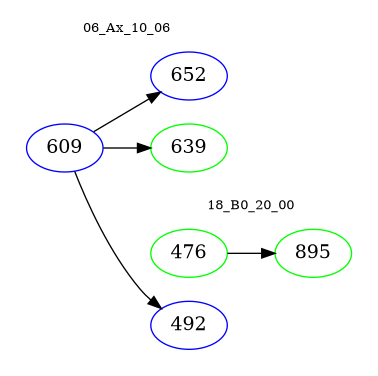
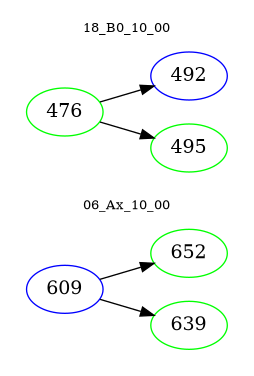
(127, 29) -> (127, 206)
(189, 76) -> (189, 253)
(251, 206) -> (127, 29)
(107, 240) -> (120, 96)
(313, 253) -> (189, 148)
